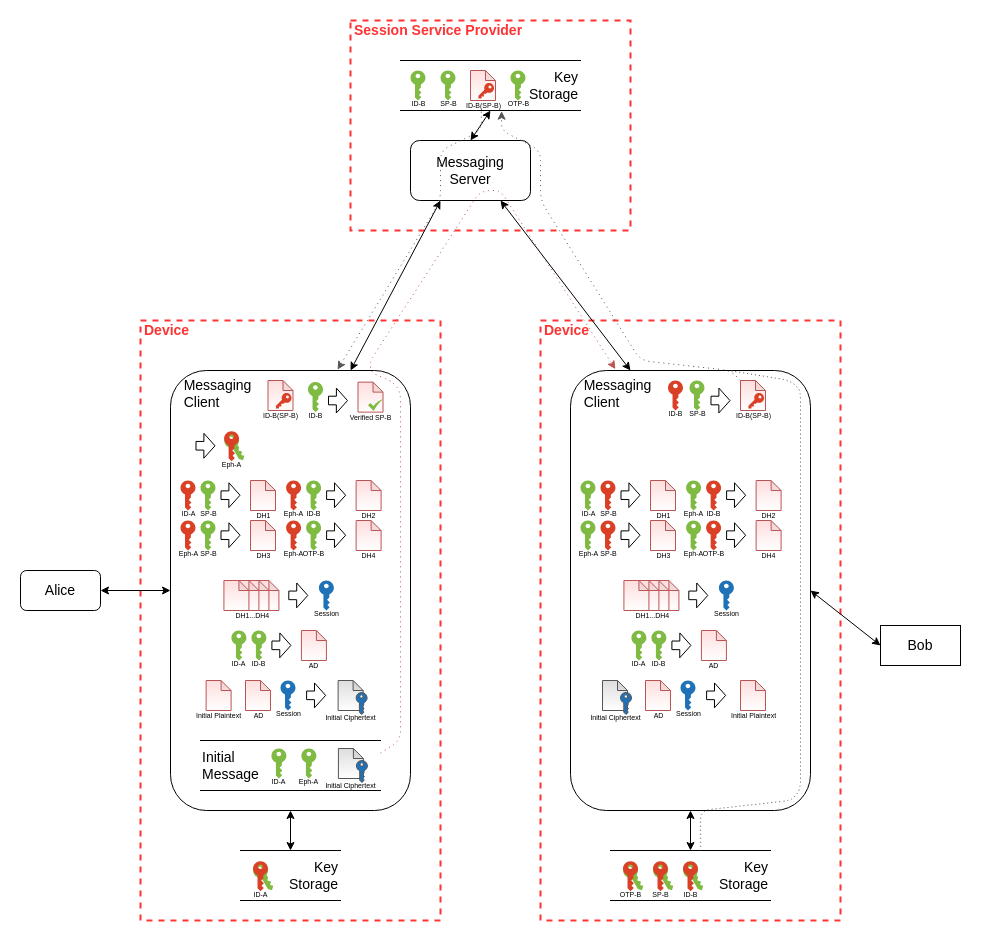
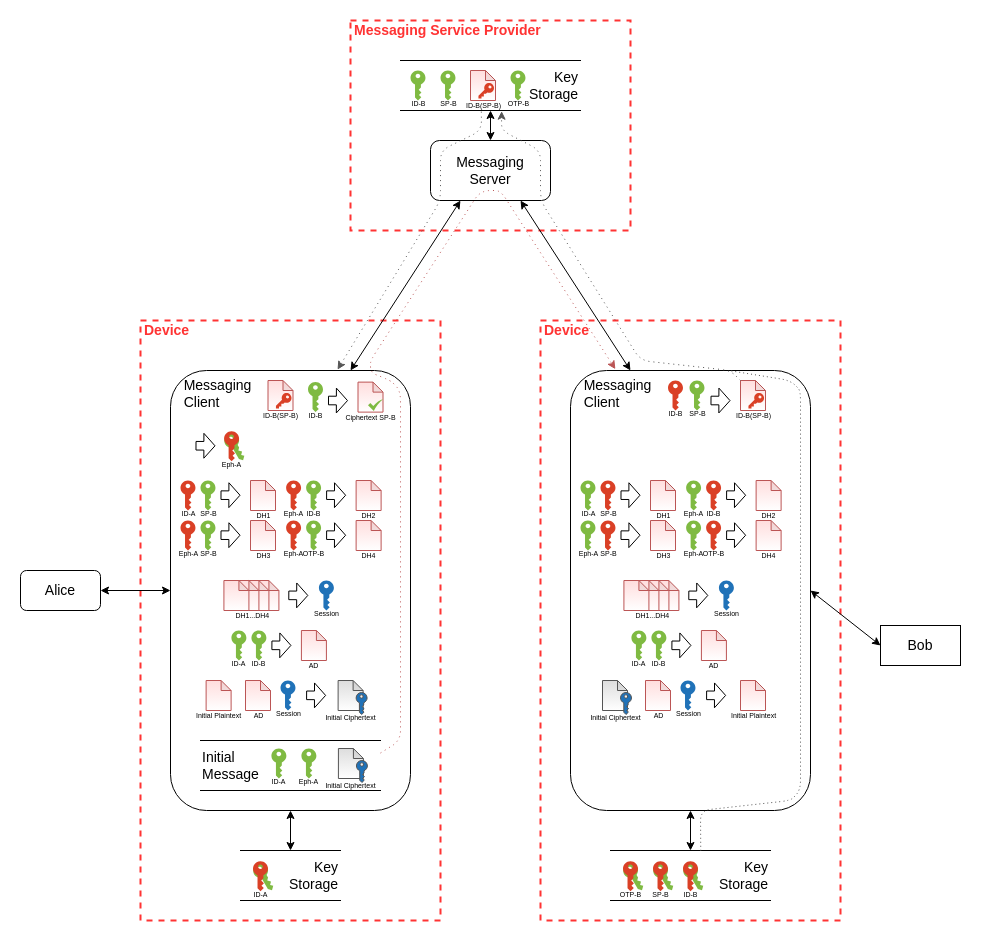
(427, 30) -> (434, 30)
(471, 171) -> (491, 171)
(371, 417) -> (371, 417)
